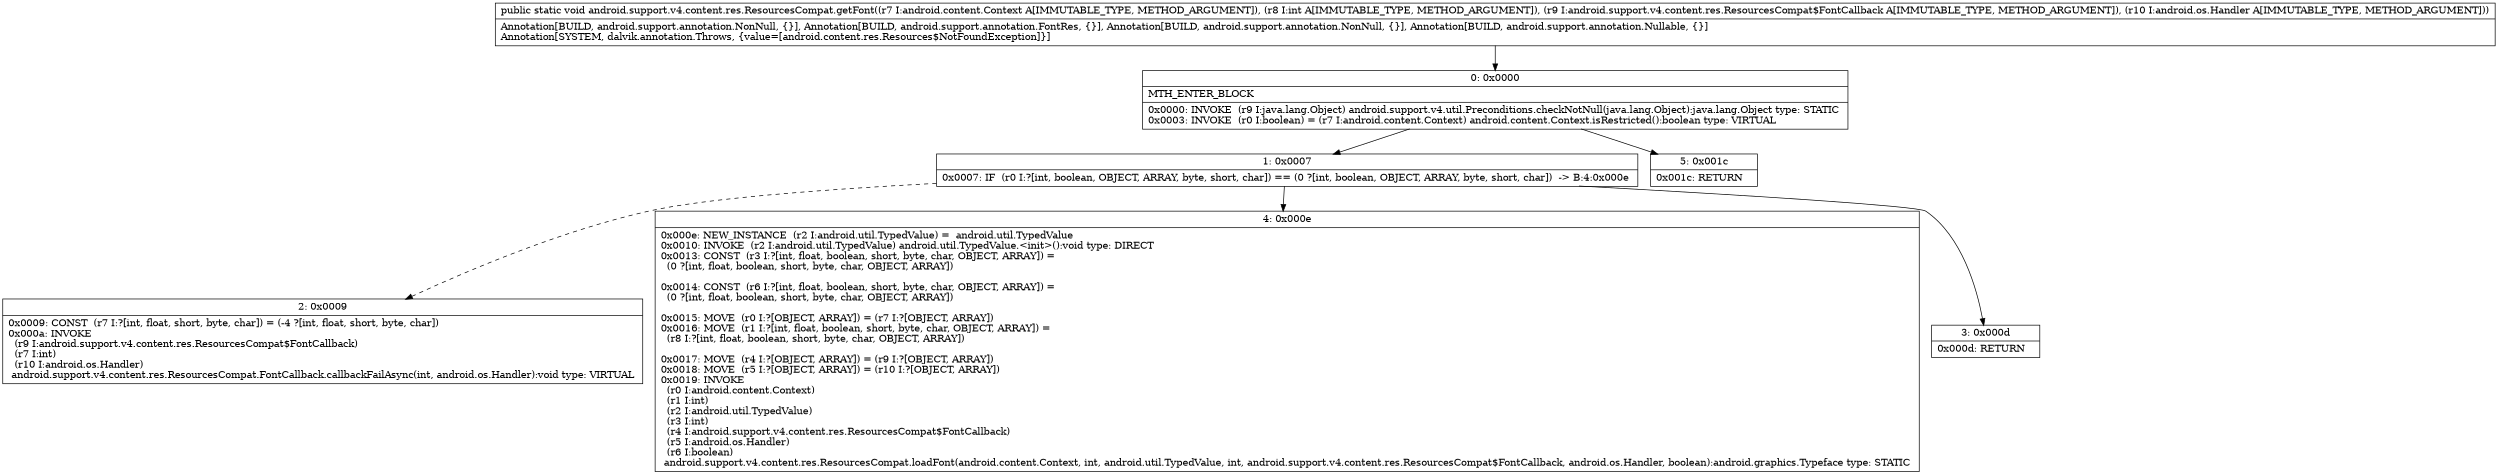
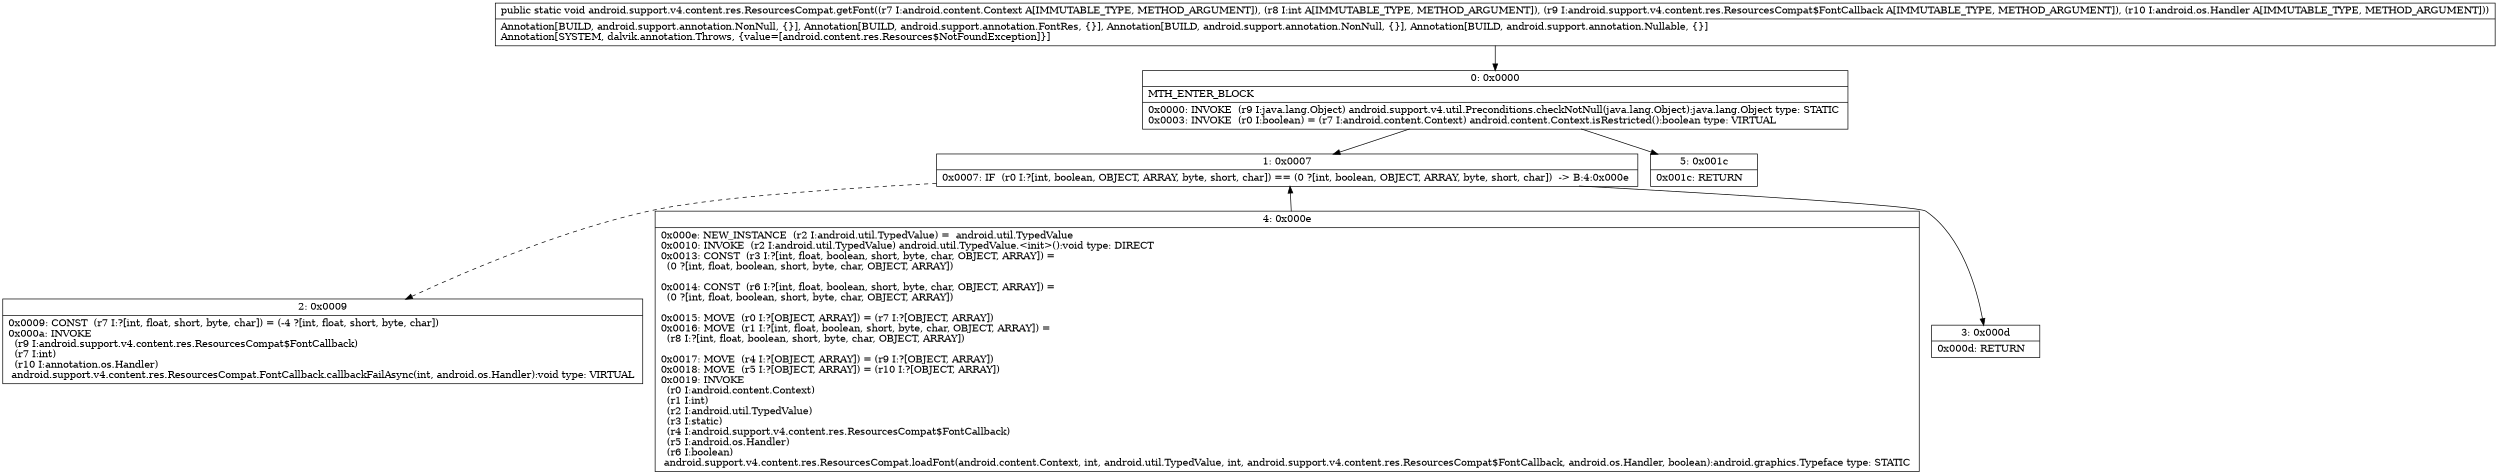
(1284, 195) -> (1291, 202)
(76, 365) -> (83, 365)
(685, 422) -> (692, 422)
